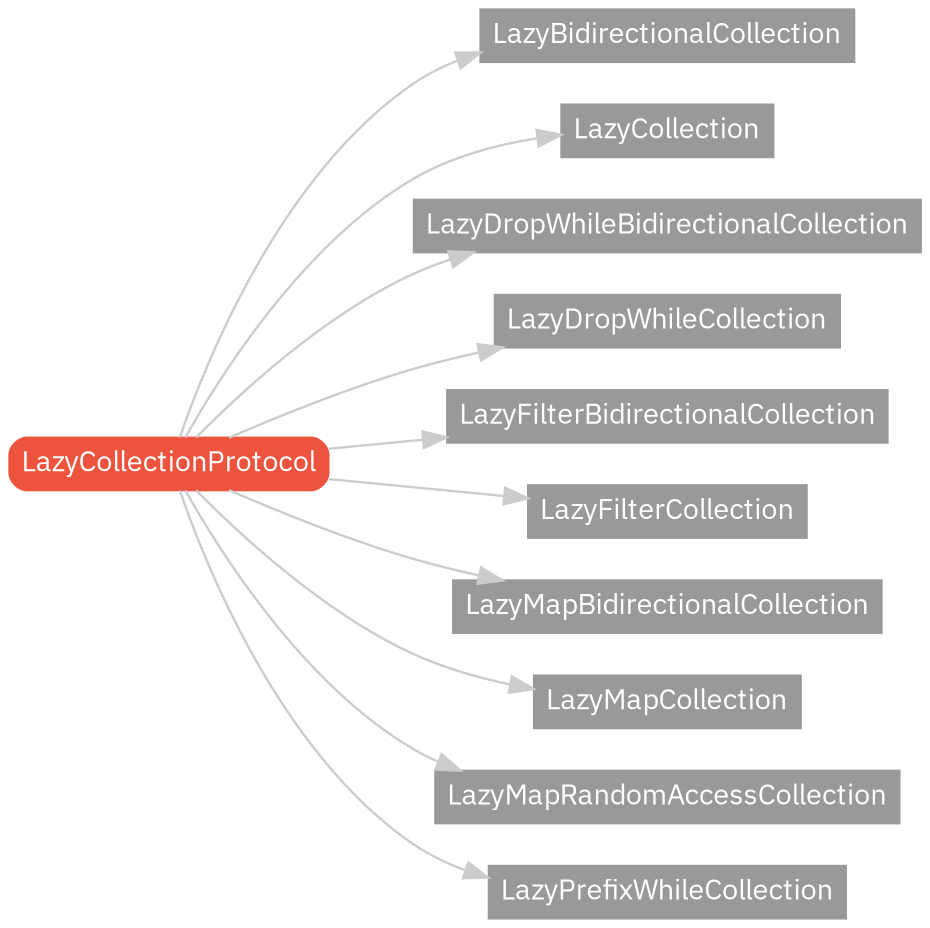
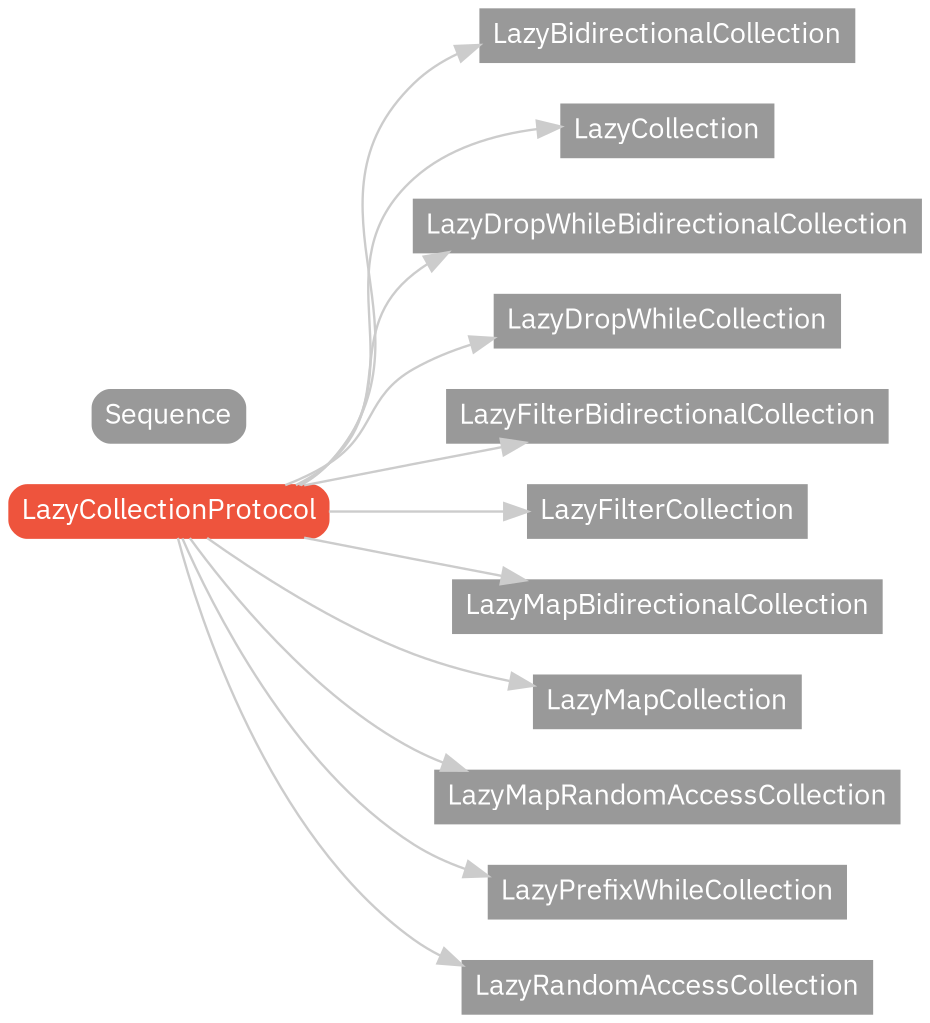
none -> (169, 416)
none -> (667, 987)
